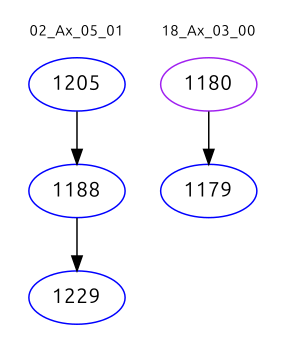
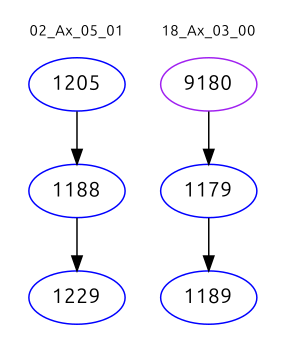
(209, 84) -> (209, 84)
none -> (209, 298)
